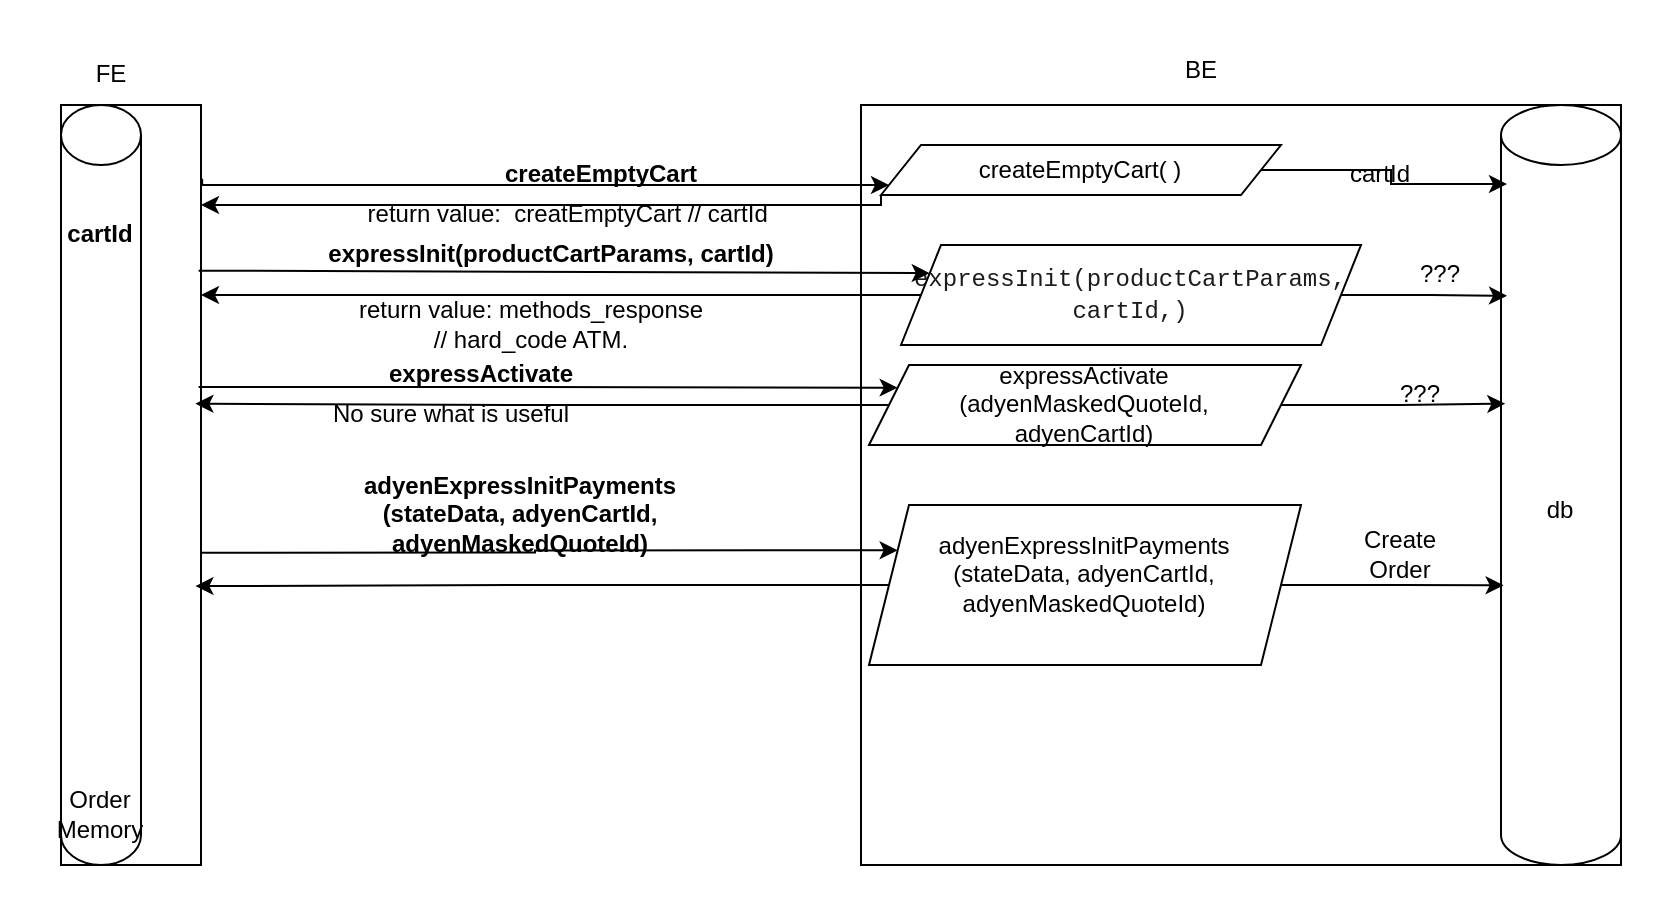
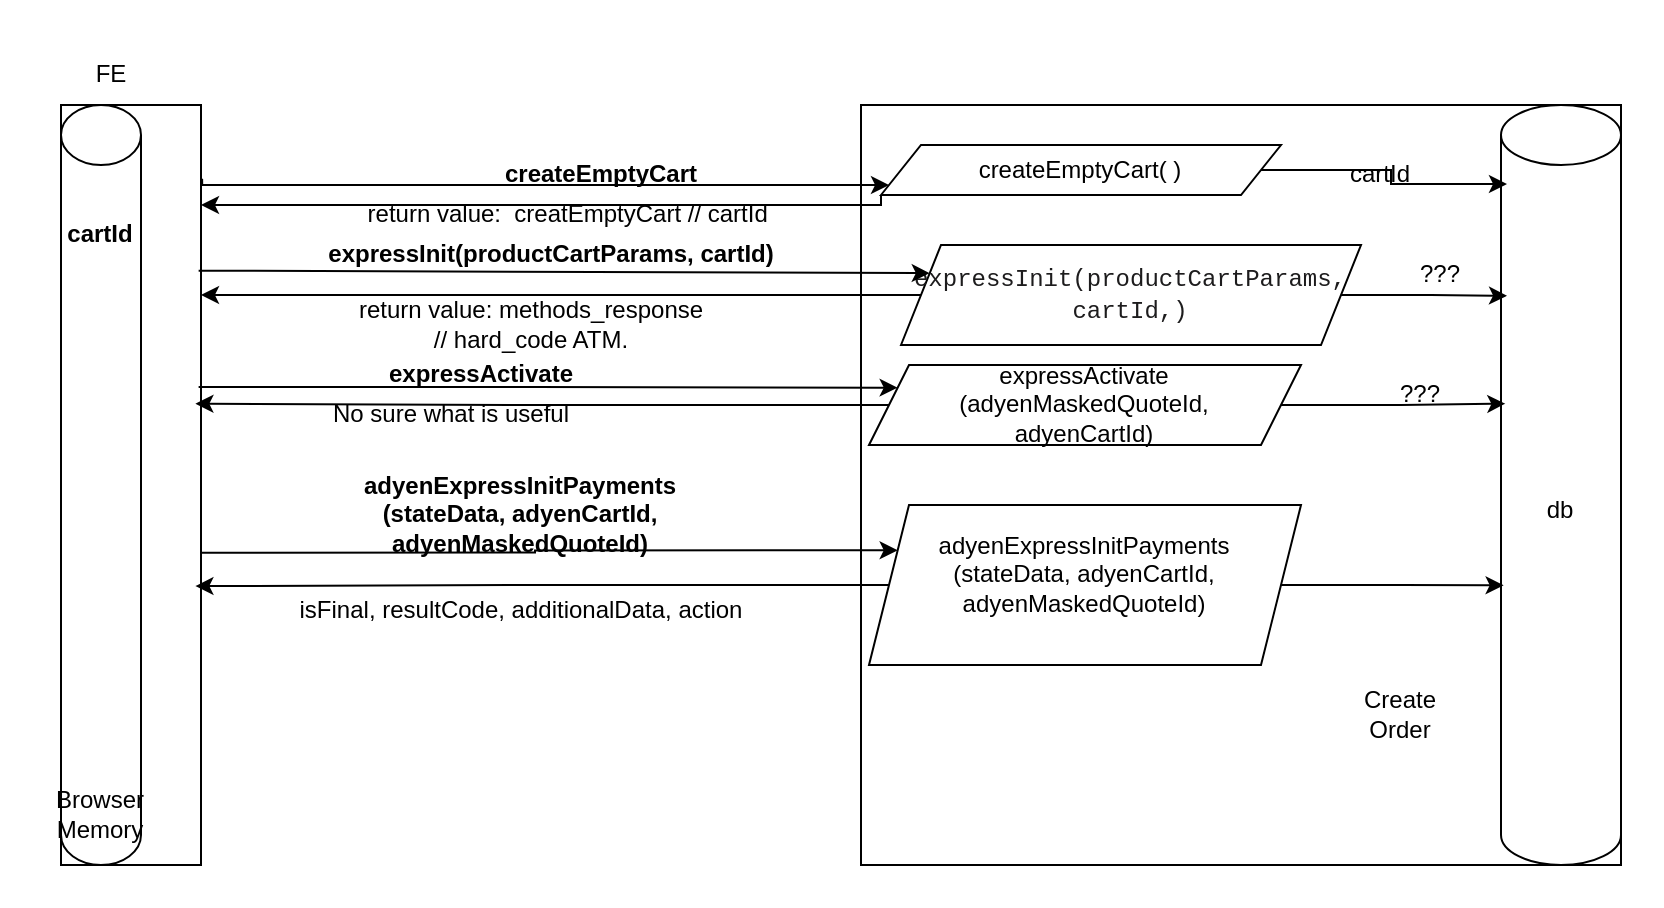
(1201, 71) -> none
(1401, 555) -> (1401, 715)
none -> (521, 611)
(101, 815) -> (101, 815)
